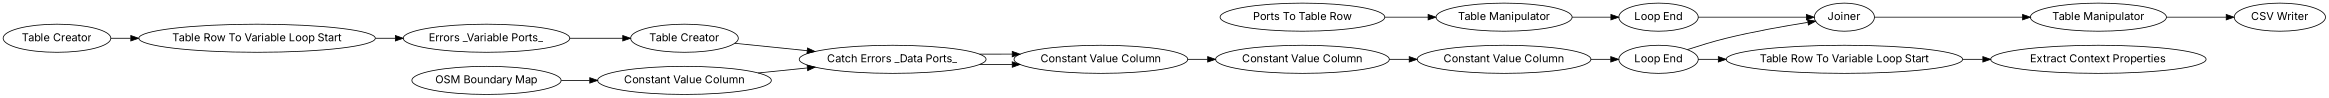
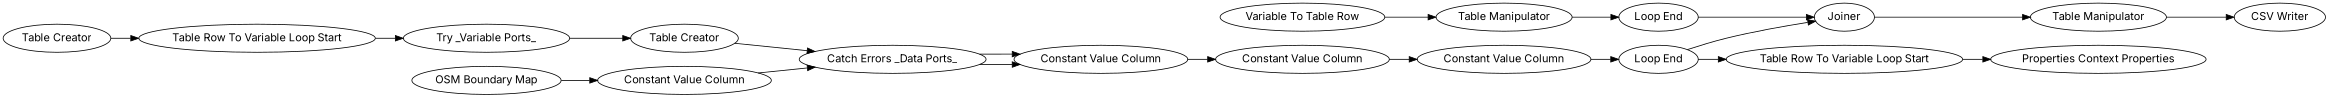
(1302, 17) -> (1302, 17)
(486, 38) -> (486, 38)
(2098, 59) -> (2098, 59)
